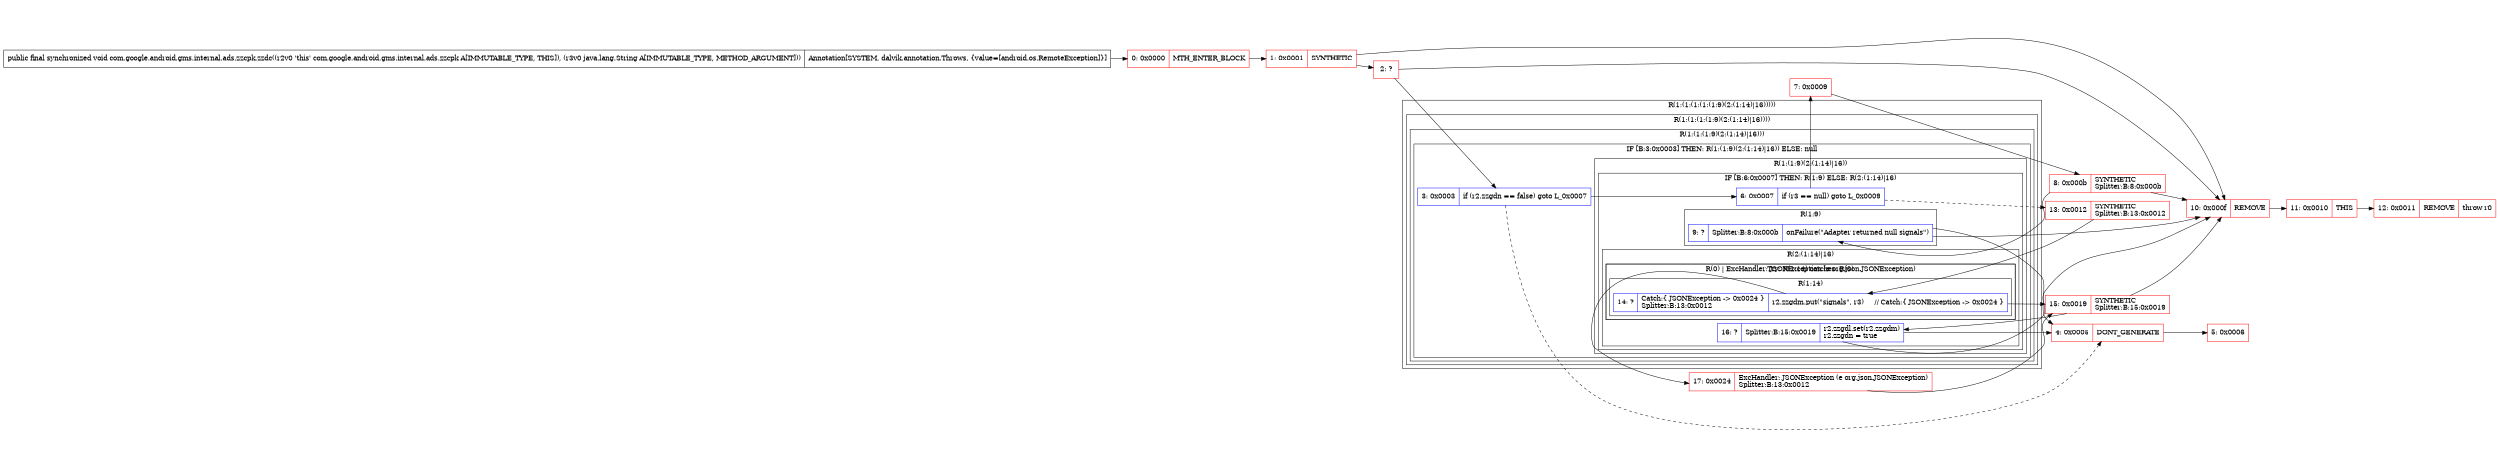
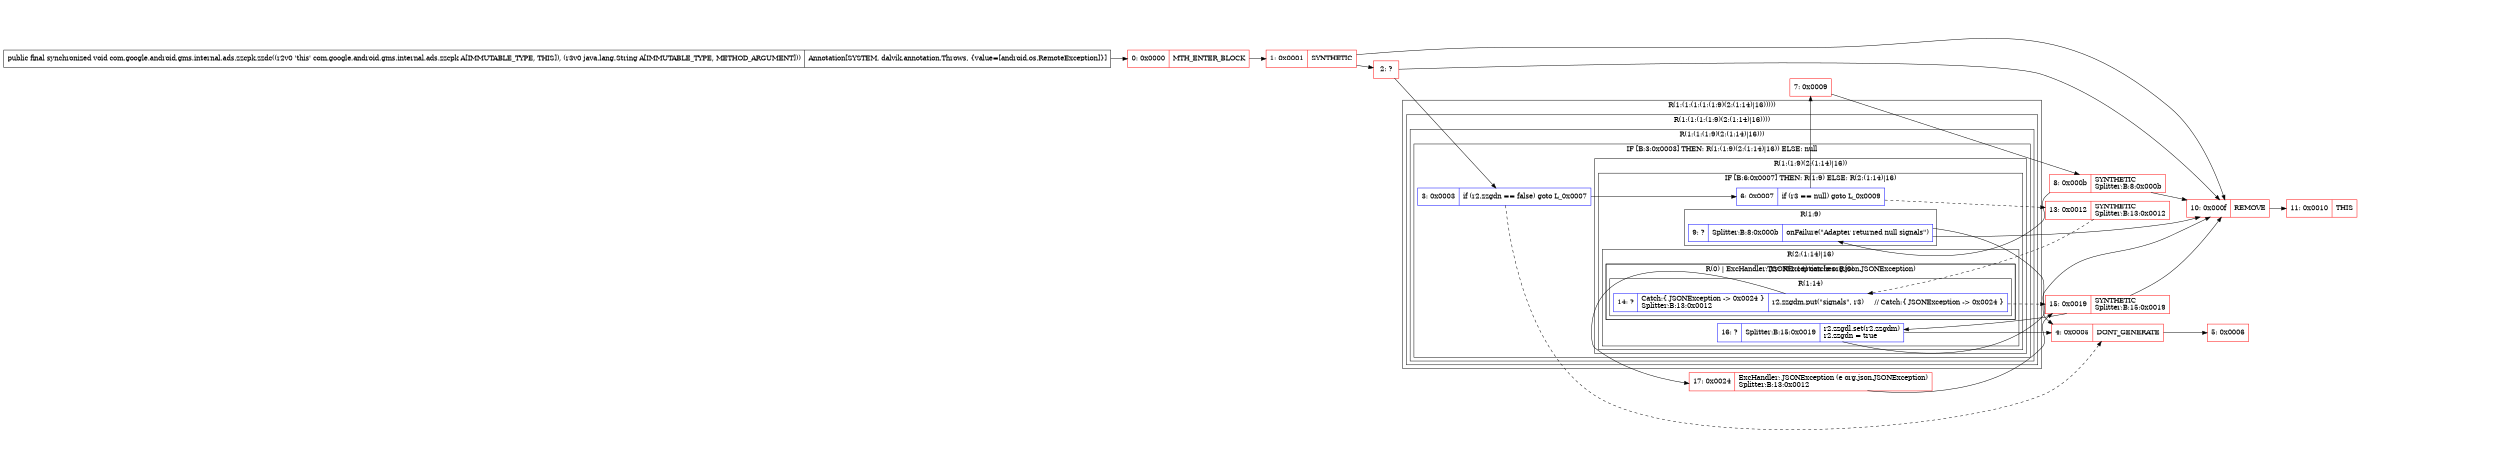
(2435, 208) -> none
(1981, 268) -> (1981, 268)
(2024, 304) -> (2024, 304)
